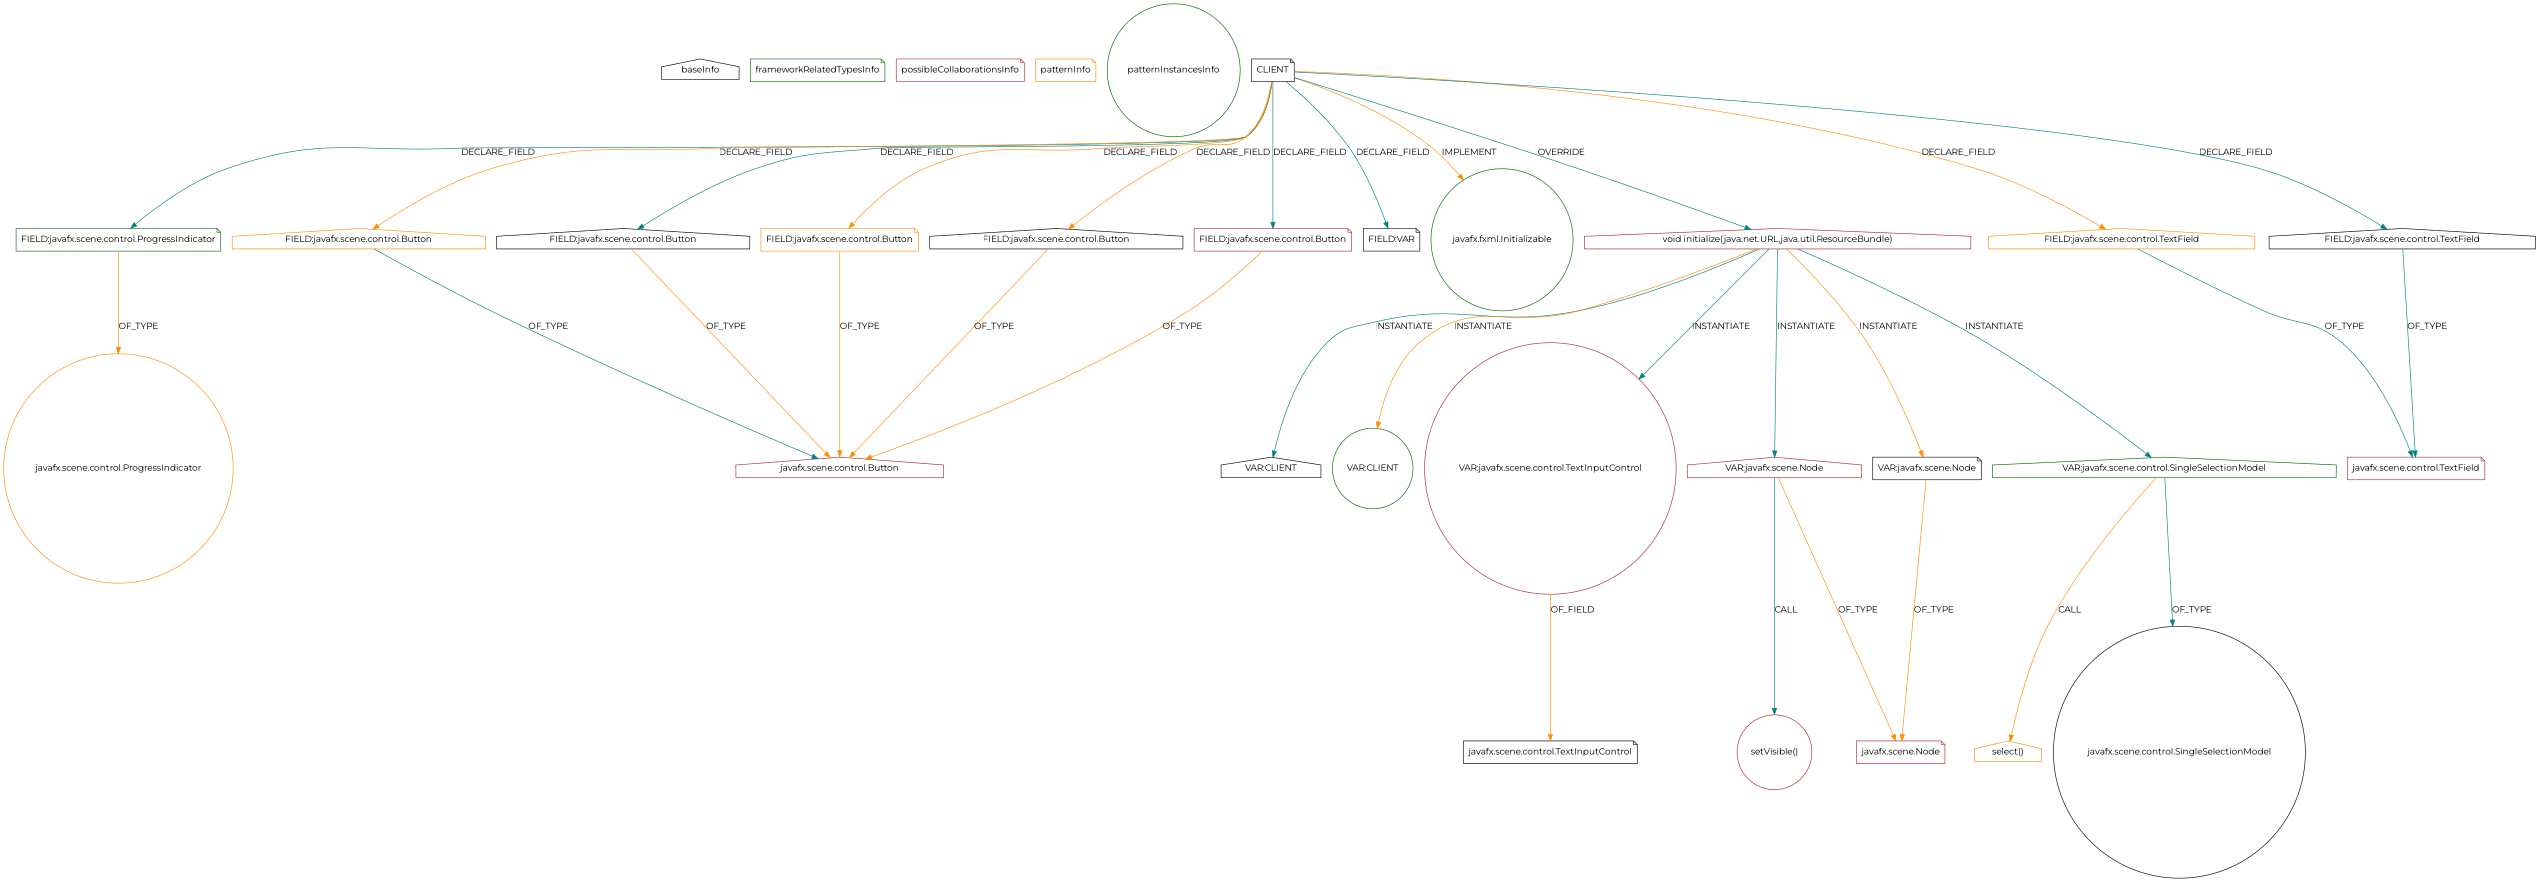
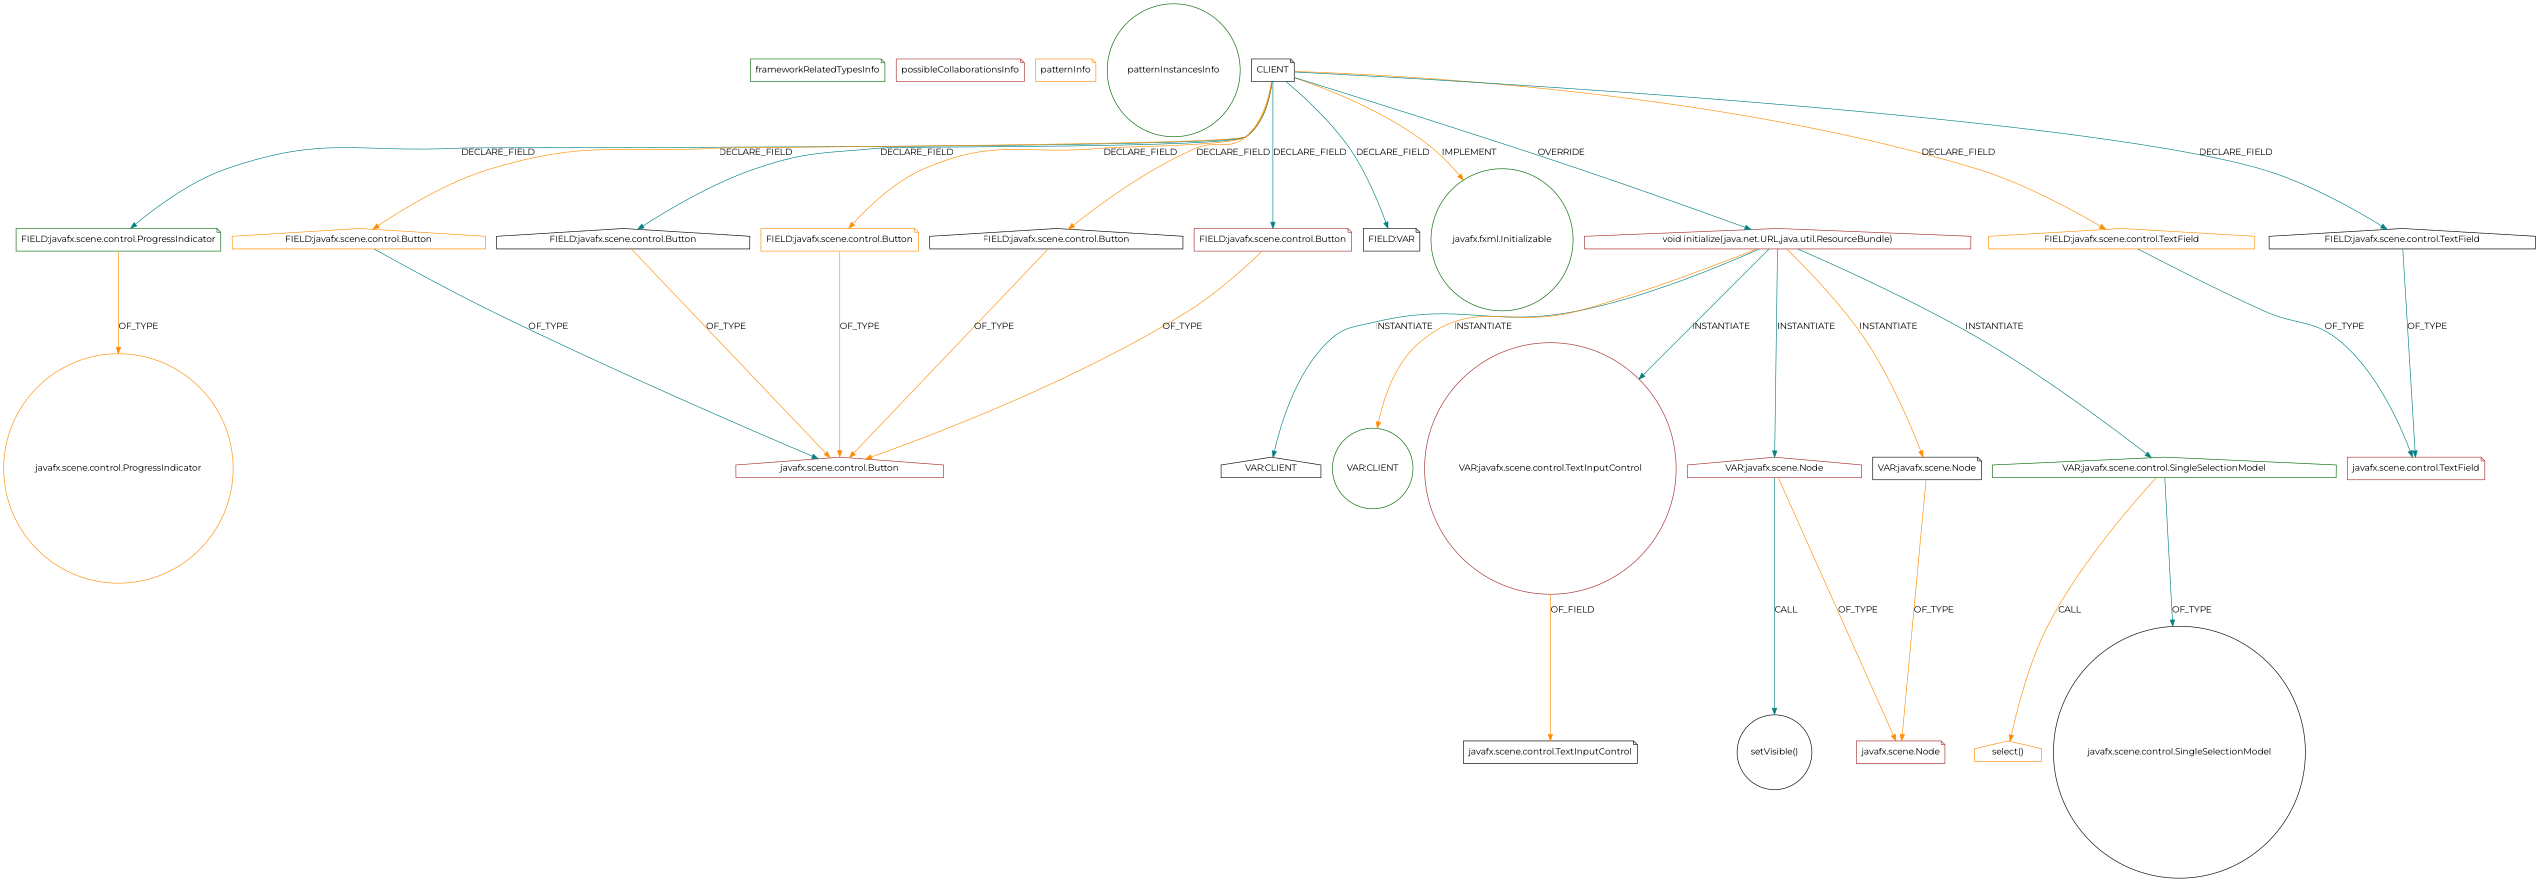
(700, 70) -> none
(1774, 752) -> (1774, 752)
